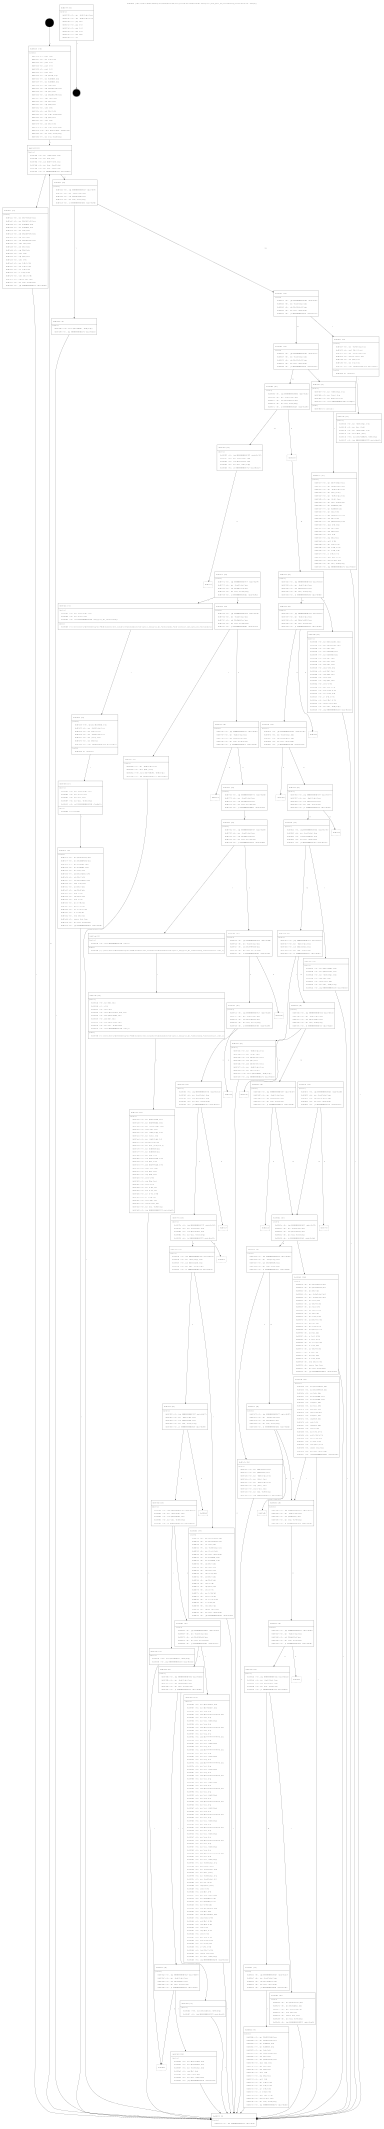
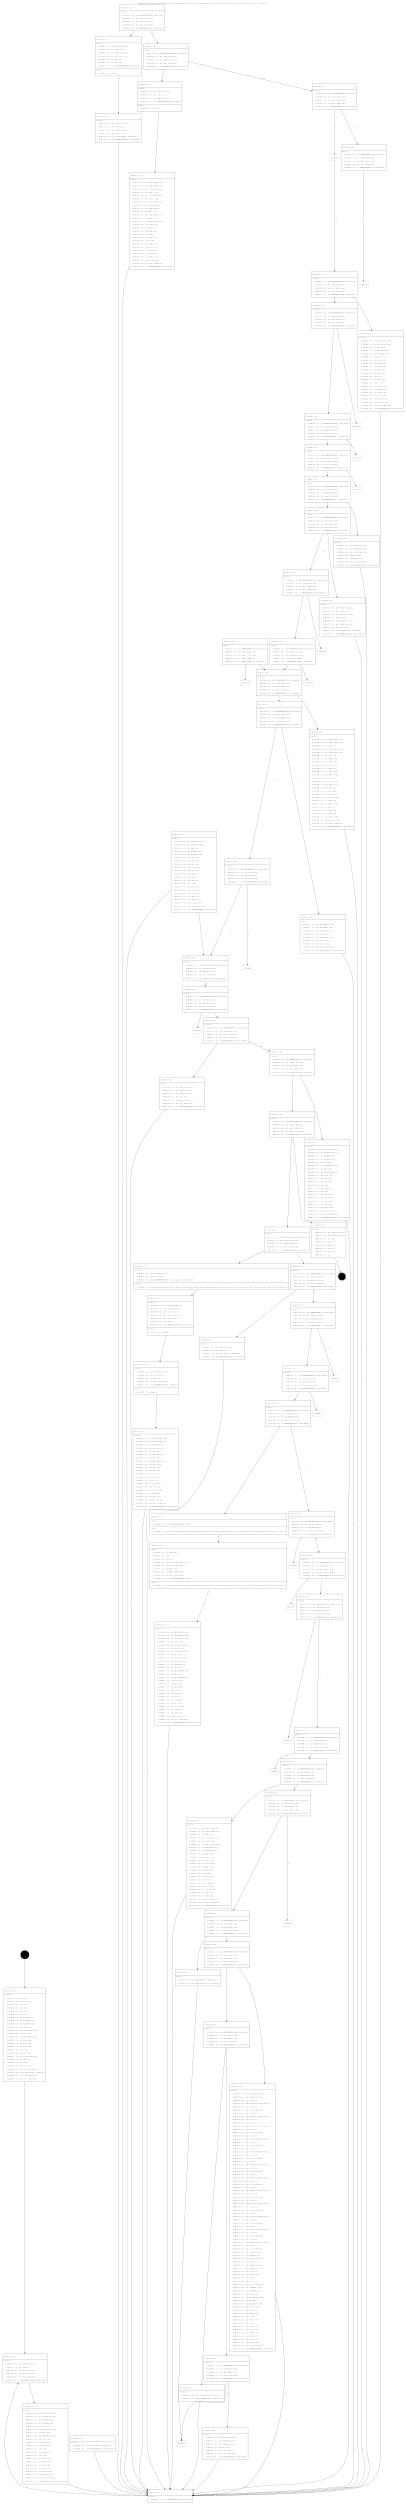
(75, 193) -> none
none -> (292, 1124)
none -> (317, 1413)
